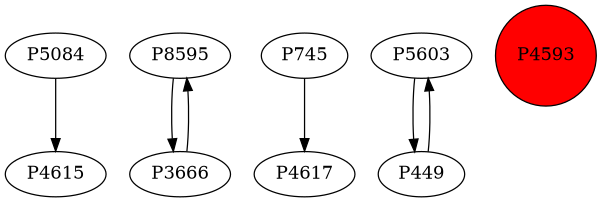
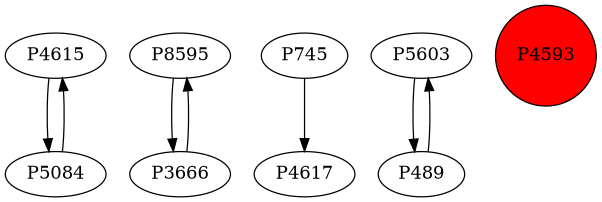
none -> (47, 108)
(421, 174) -> (421, 174)
